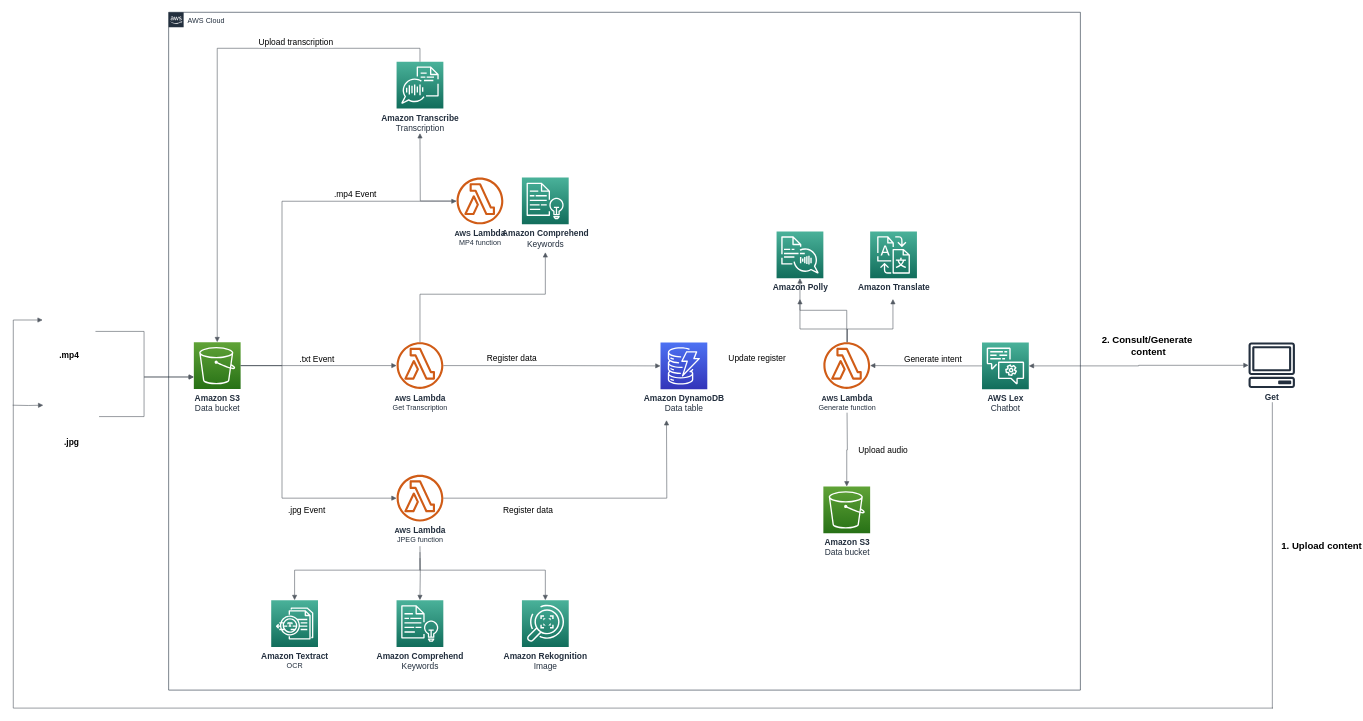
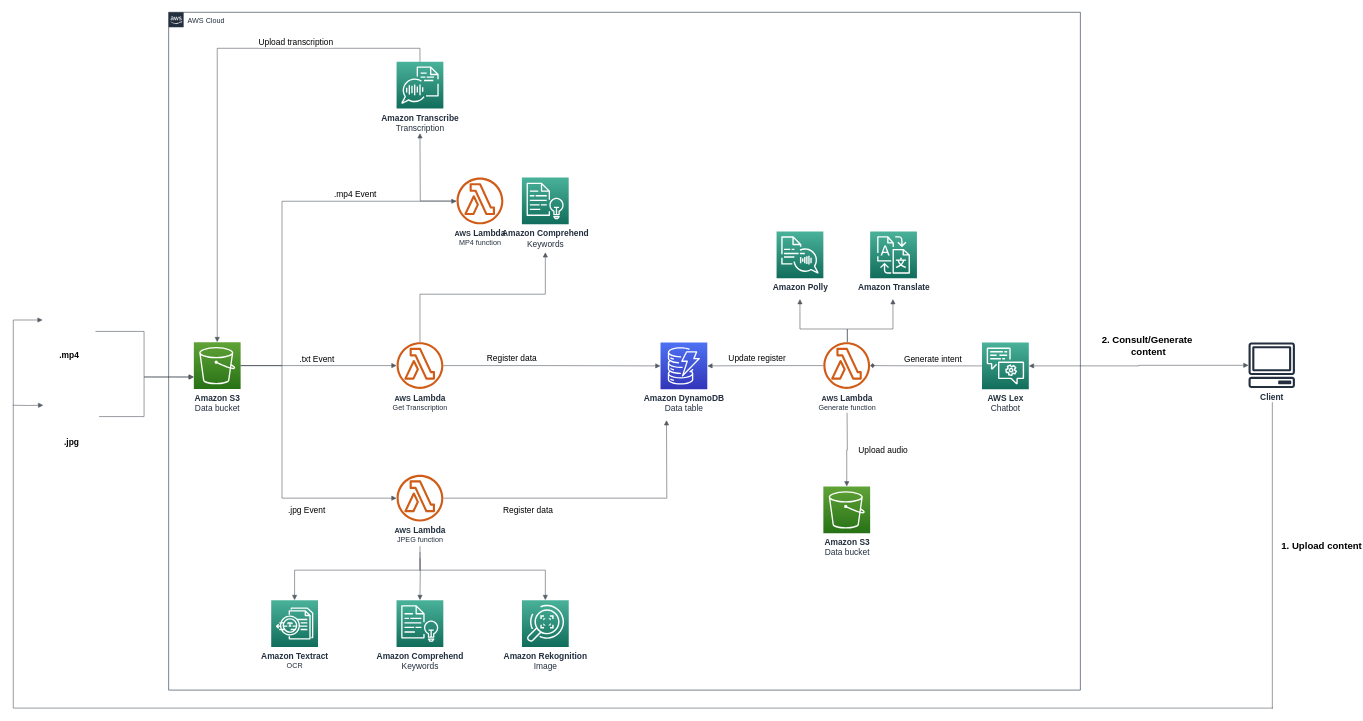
(847, 310) -> (787, 366)
(876, 366) -> (876, 366)
(1272, 397) -> (1272, 397)
